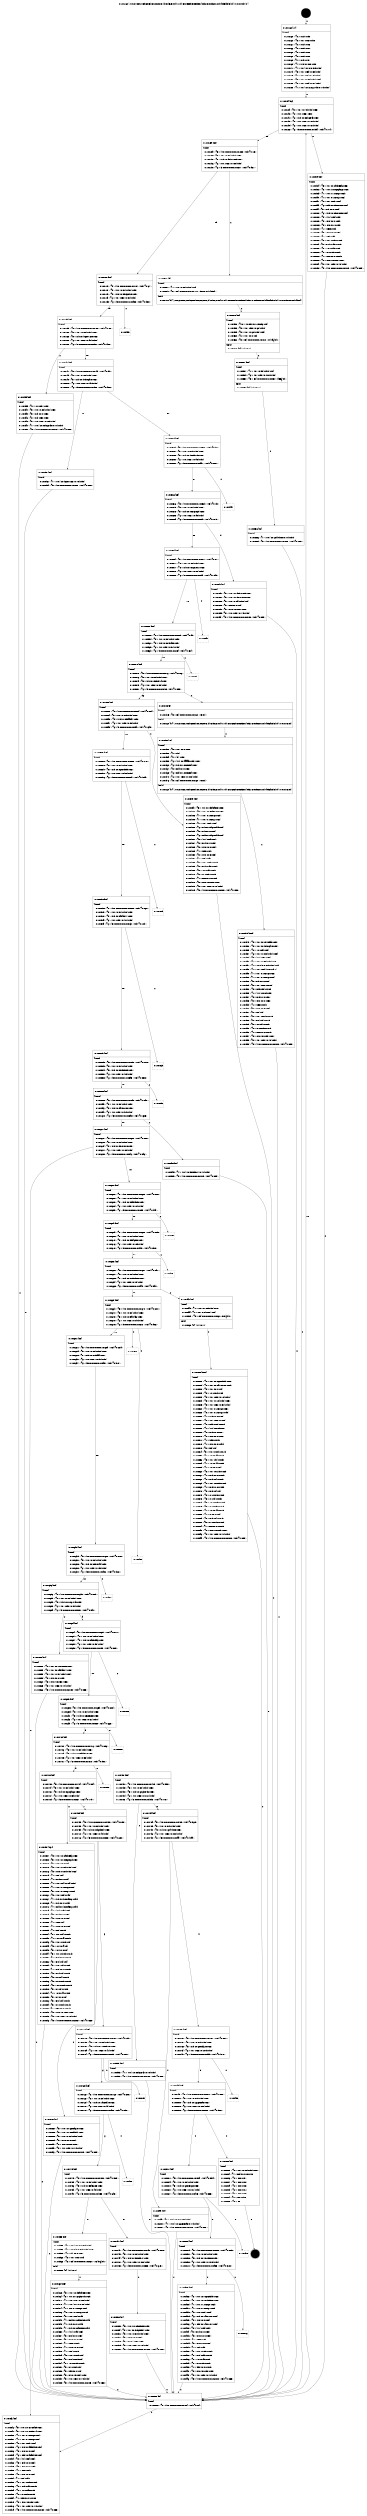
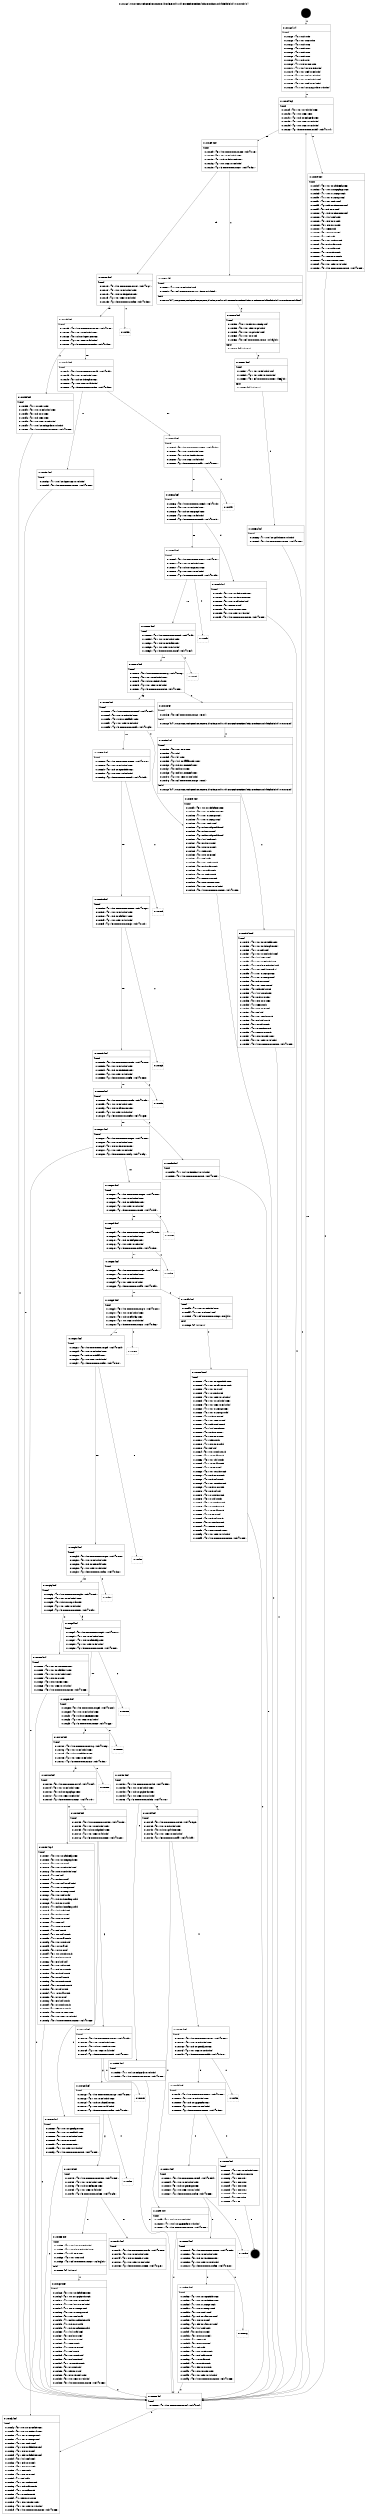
(139, 1442) -> (118, 1461)
(138, 2334) -> none
